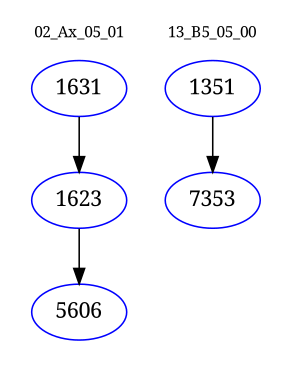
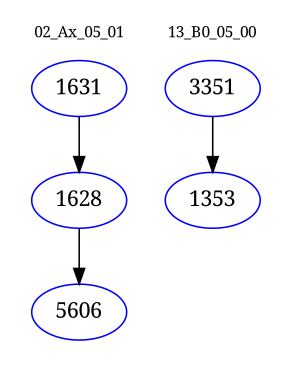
(213, 33) -> (213, 33)
(213, 89) -> (213, 89)
(79, 200) -> (79, 200)
(213, 200) -> (213, 200)
